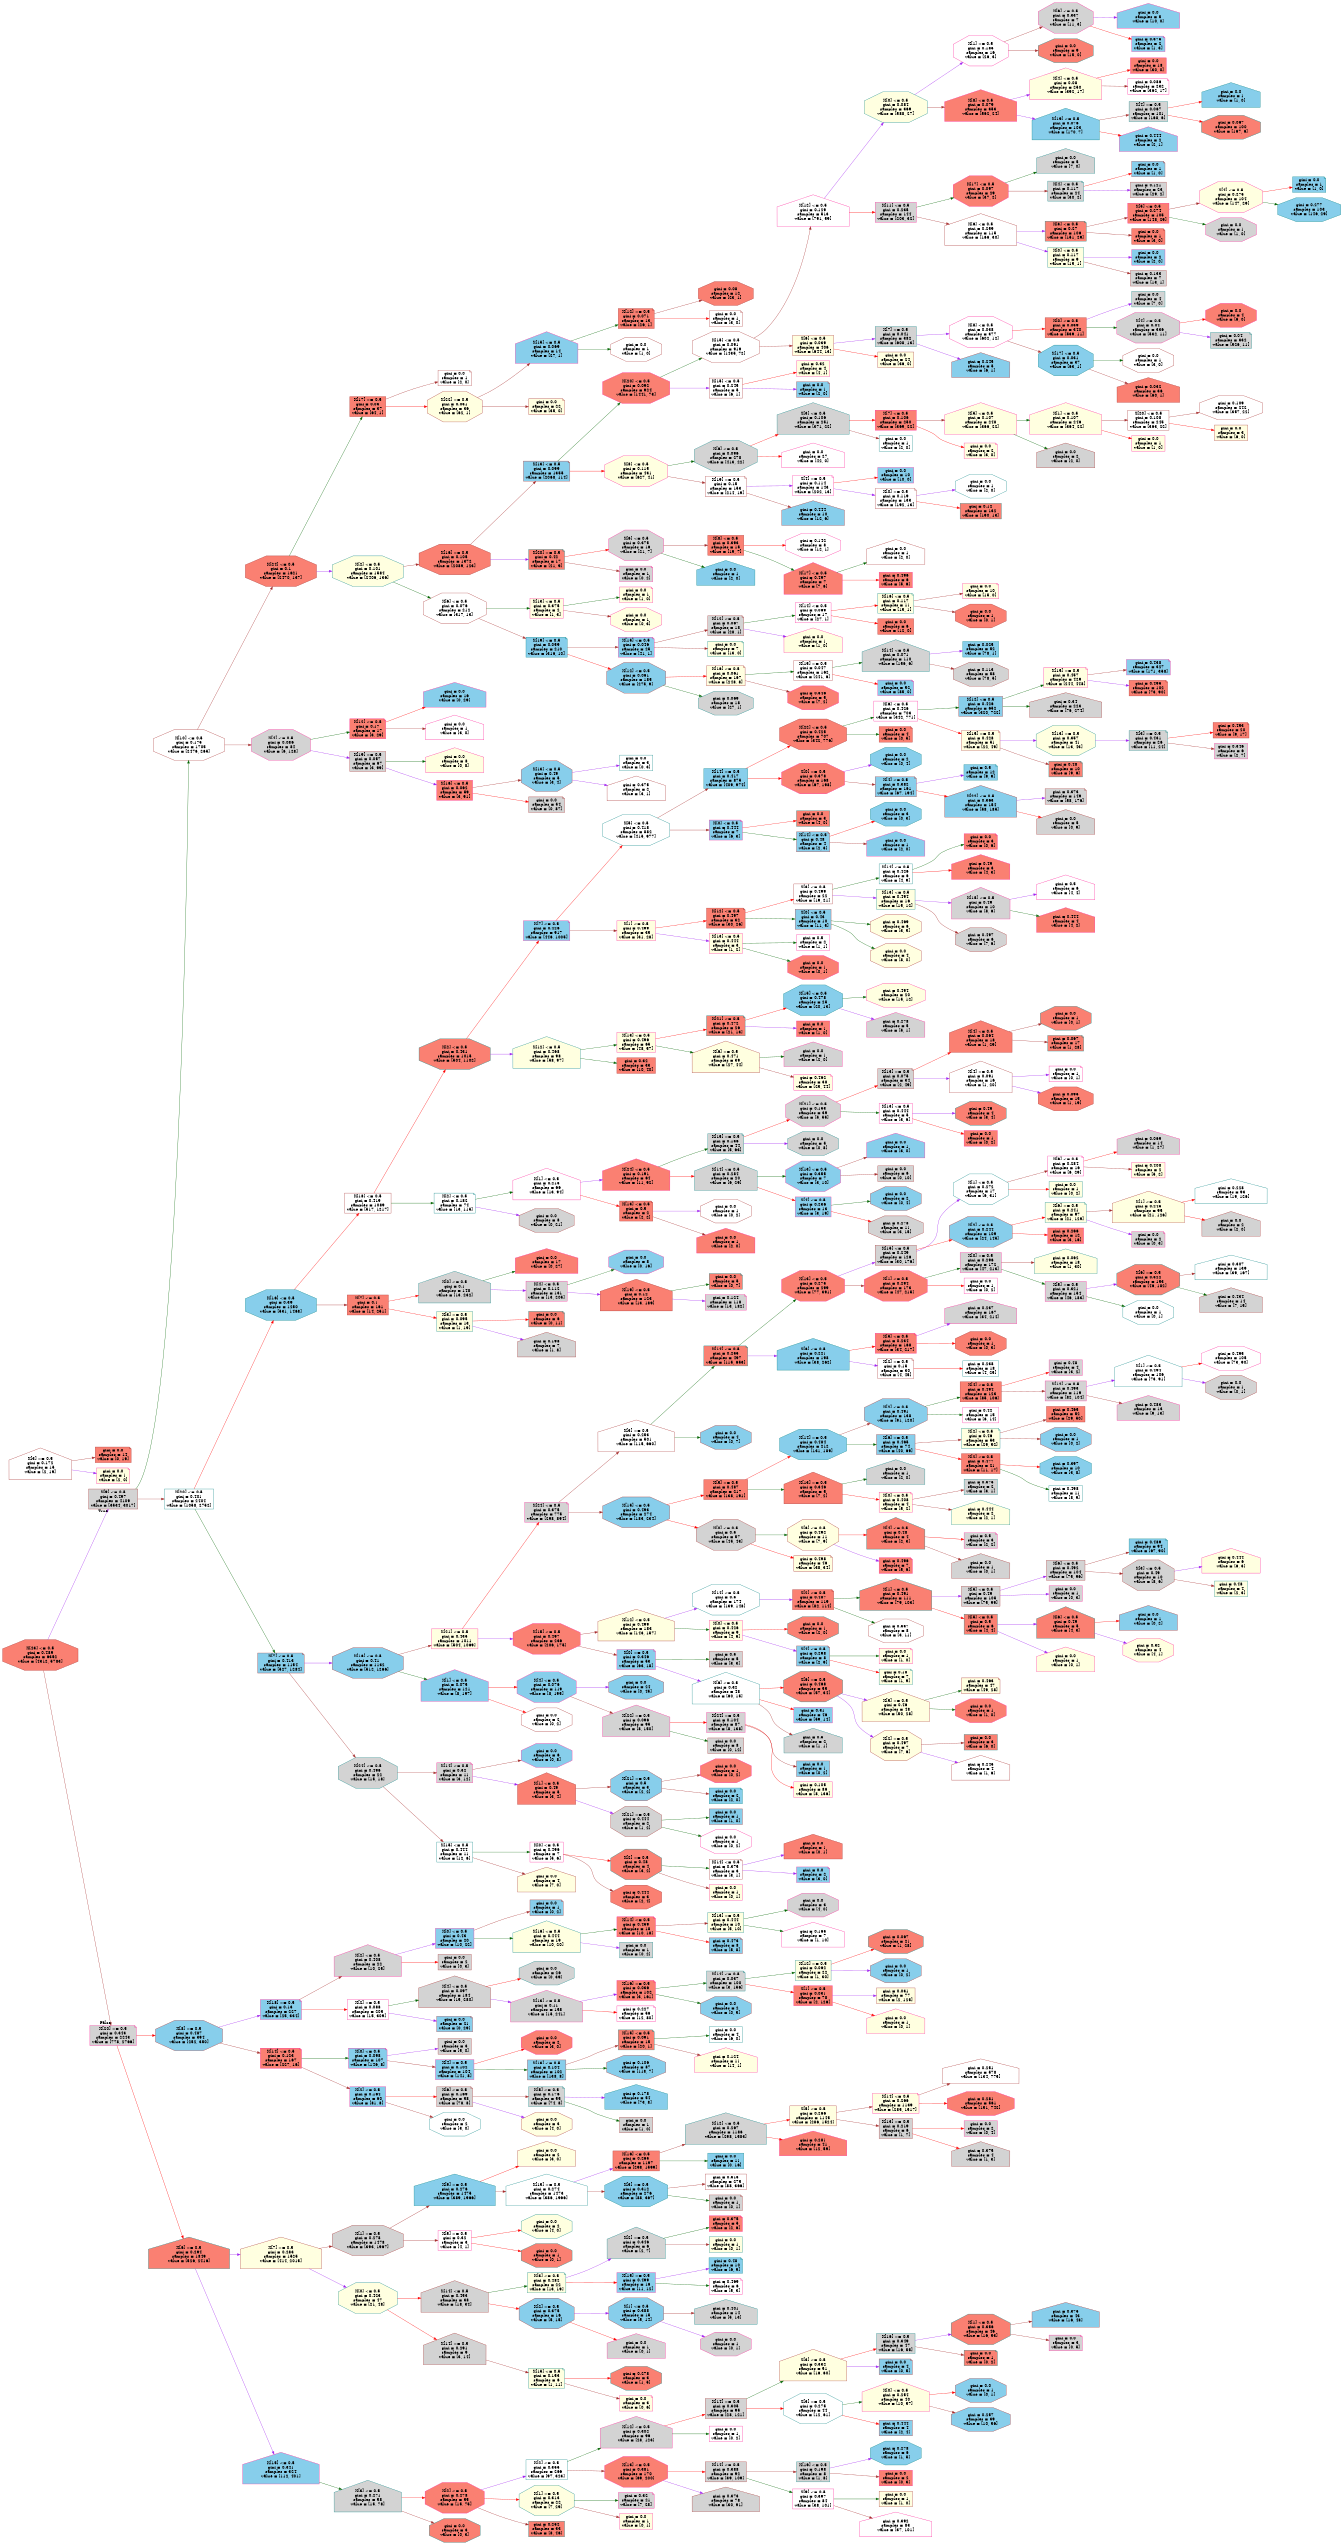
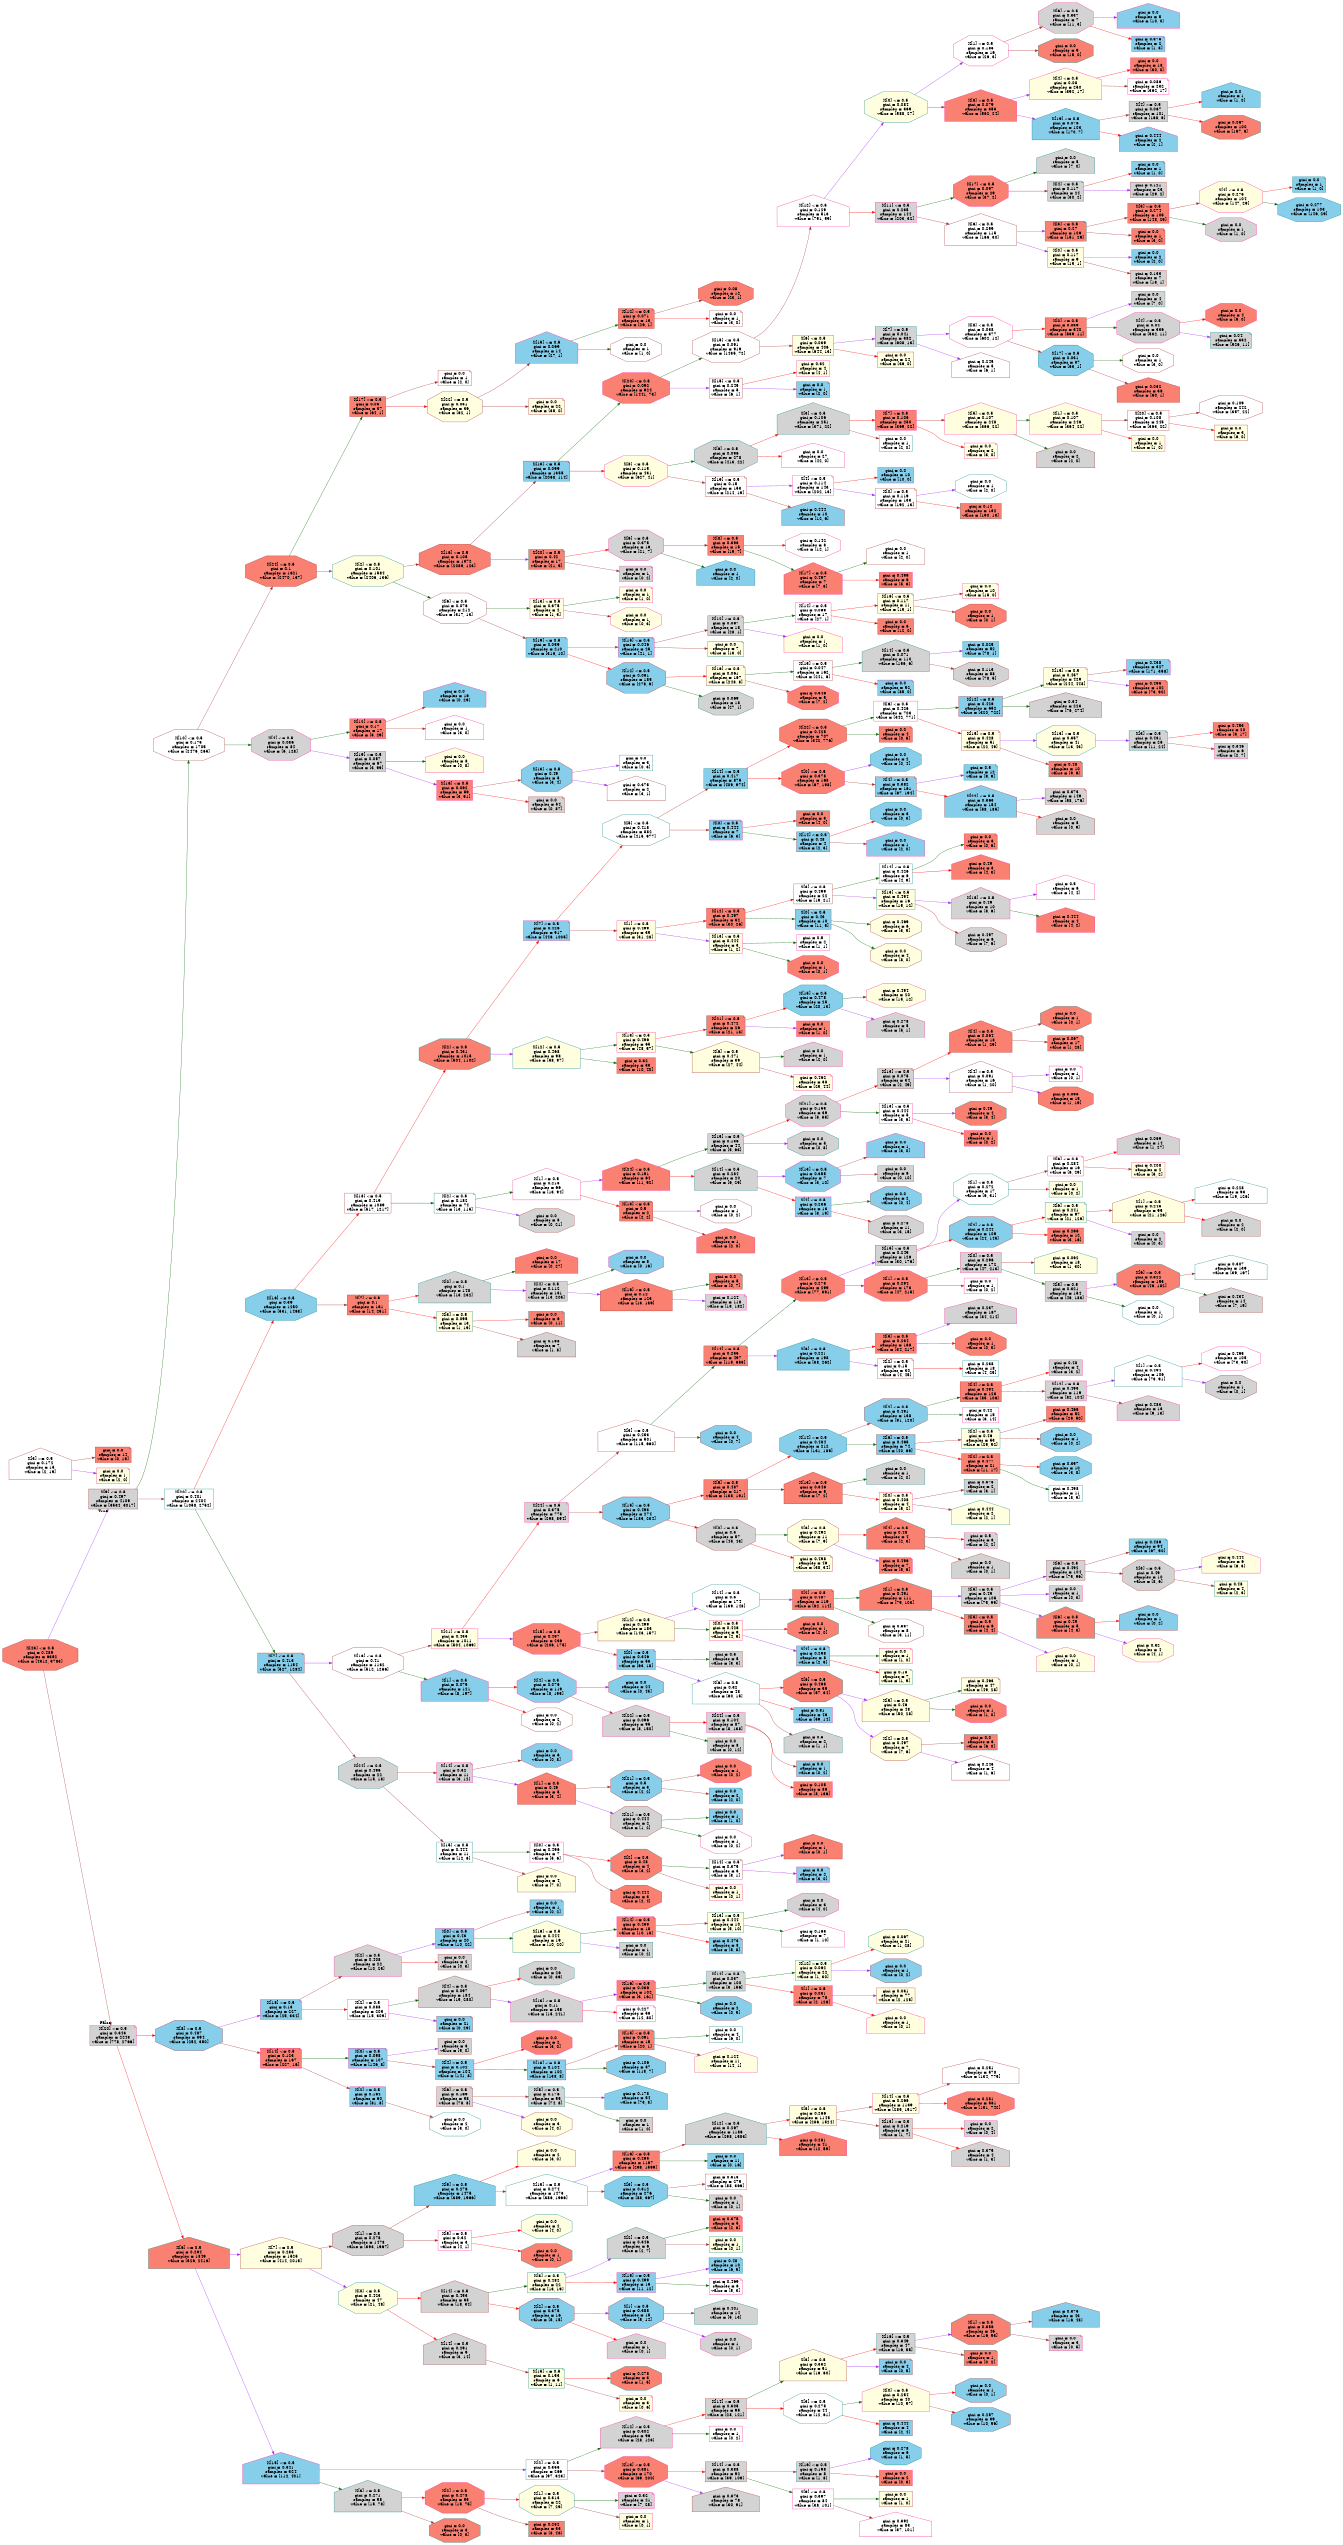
(981, 366) -> (981, 366)
(236, 745) -> (236, 745)
(770, 1176) -> (770, 1176)
(497, 1333) -> (497, 1333)
(1016, 1624) -> (1020, 1609)
(368, 1663) -> (368, 1663)
(813, 1790) -> (813, 1790)
(896, 1942) -> (896, 1942)
(410, 2097) -> none
(502, 2483) -> (421, 2470)
